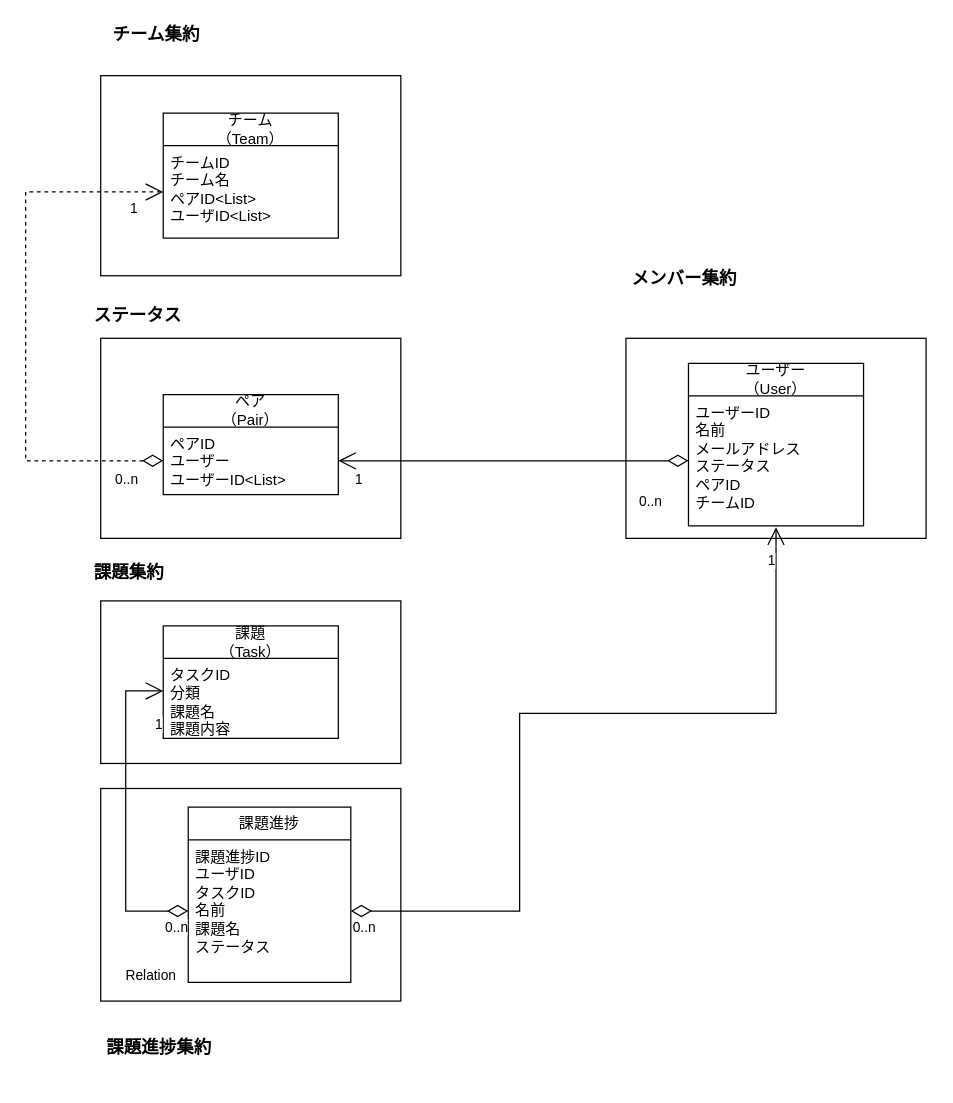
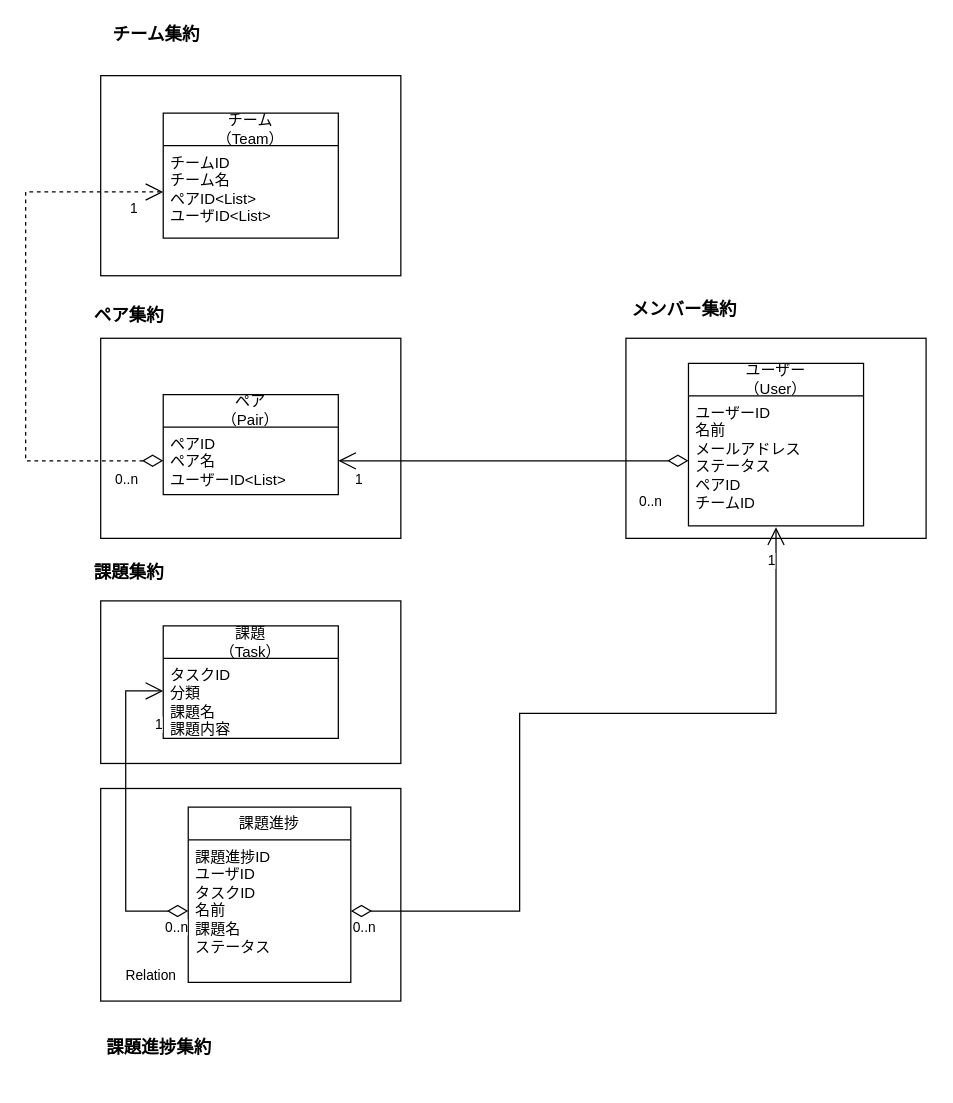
(744, 288) -> (744, 319)
(138, 305) -> (129, 305)
(232, 463) -> (232, 463)
